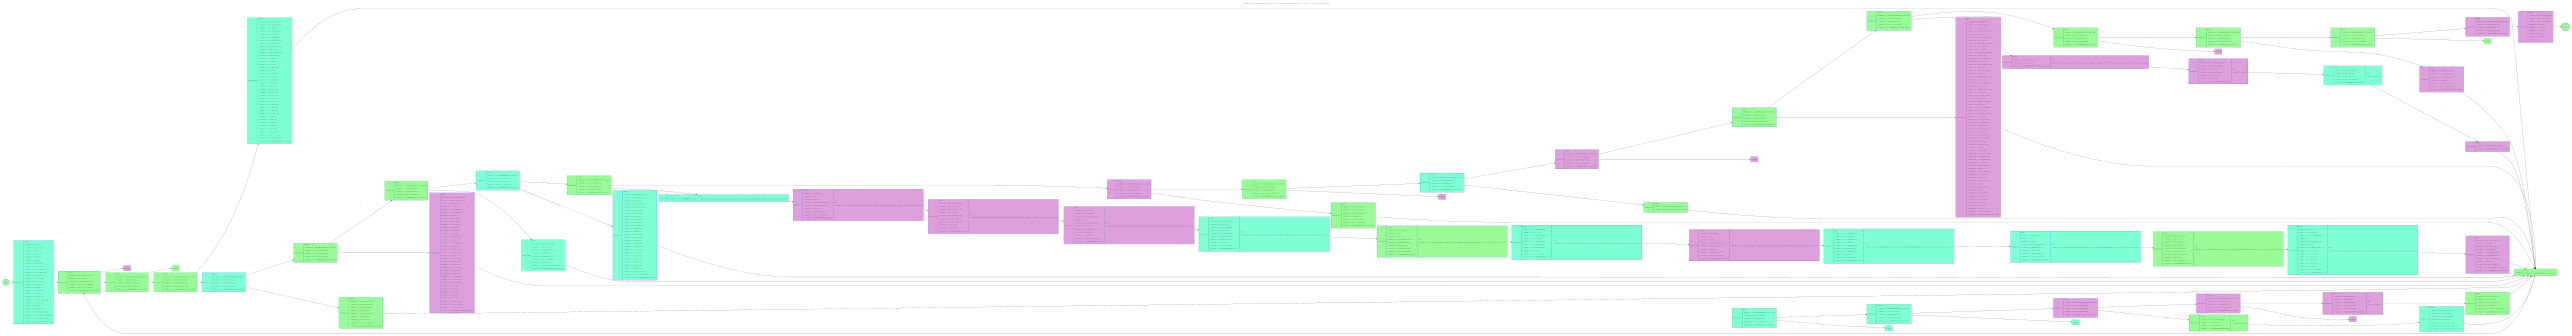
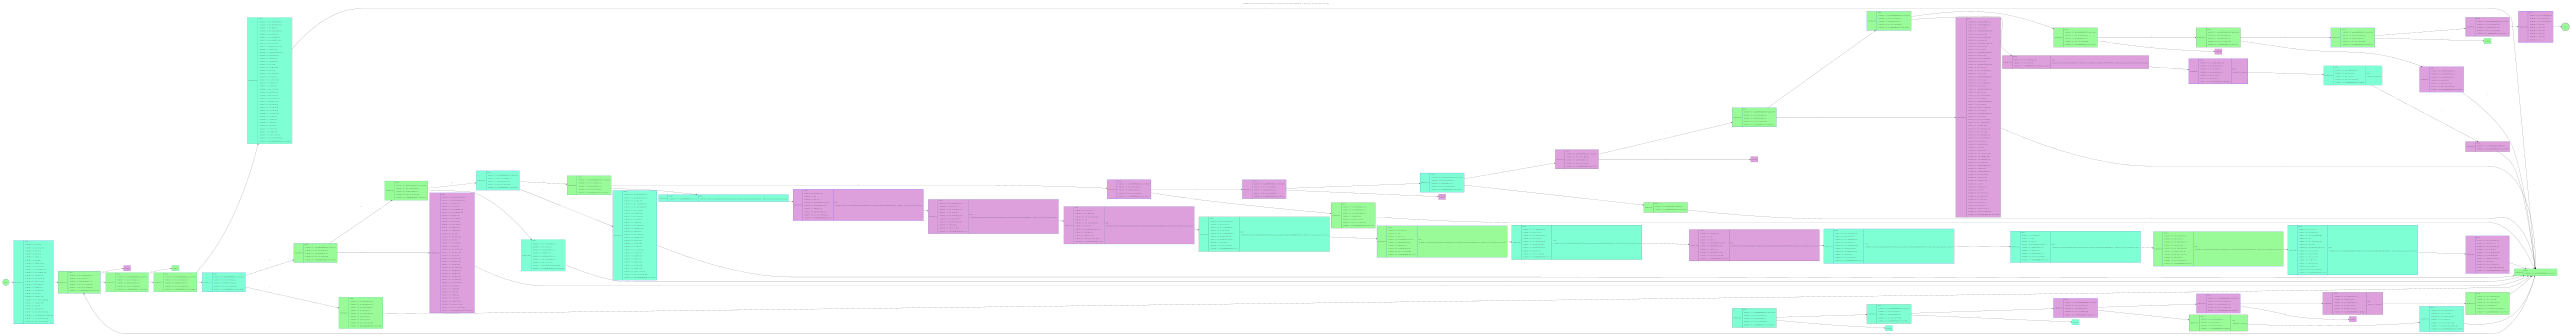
(1264, 189) -> (1264, 189)
